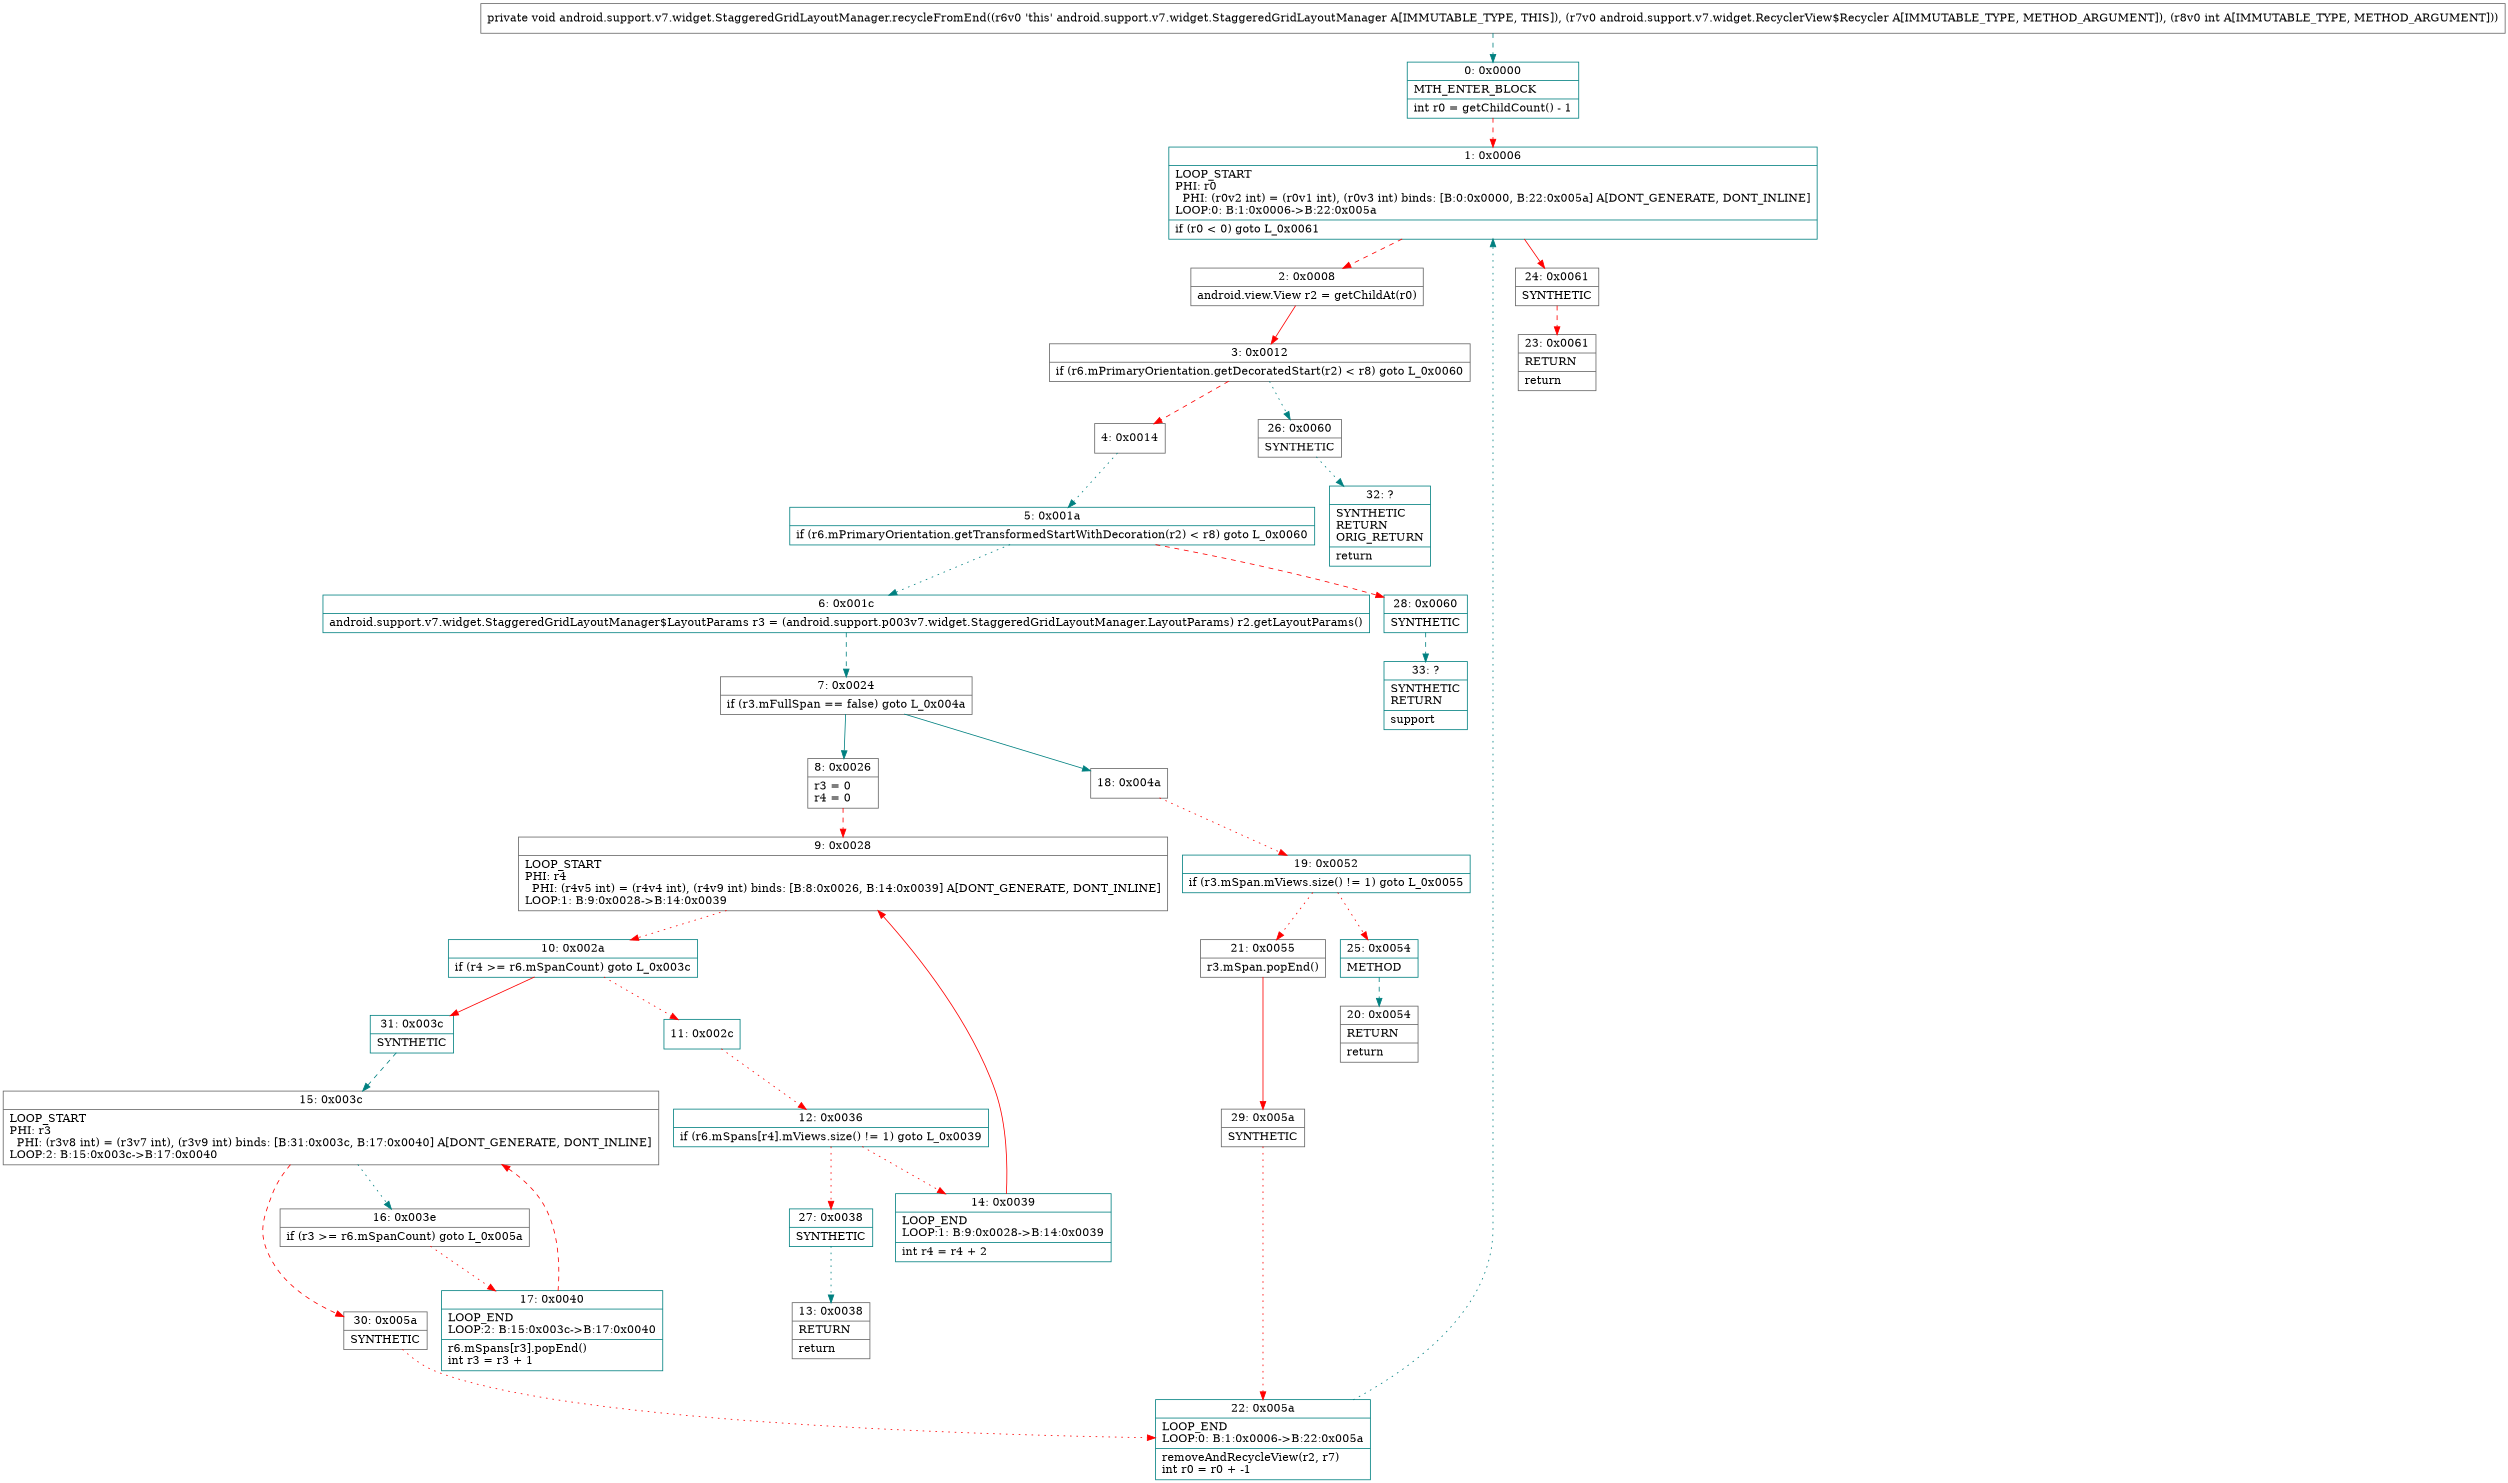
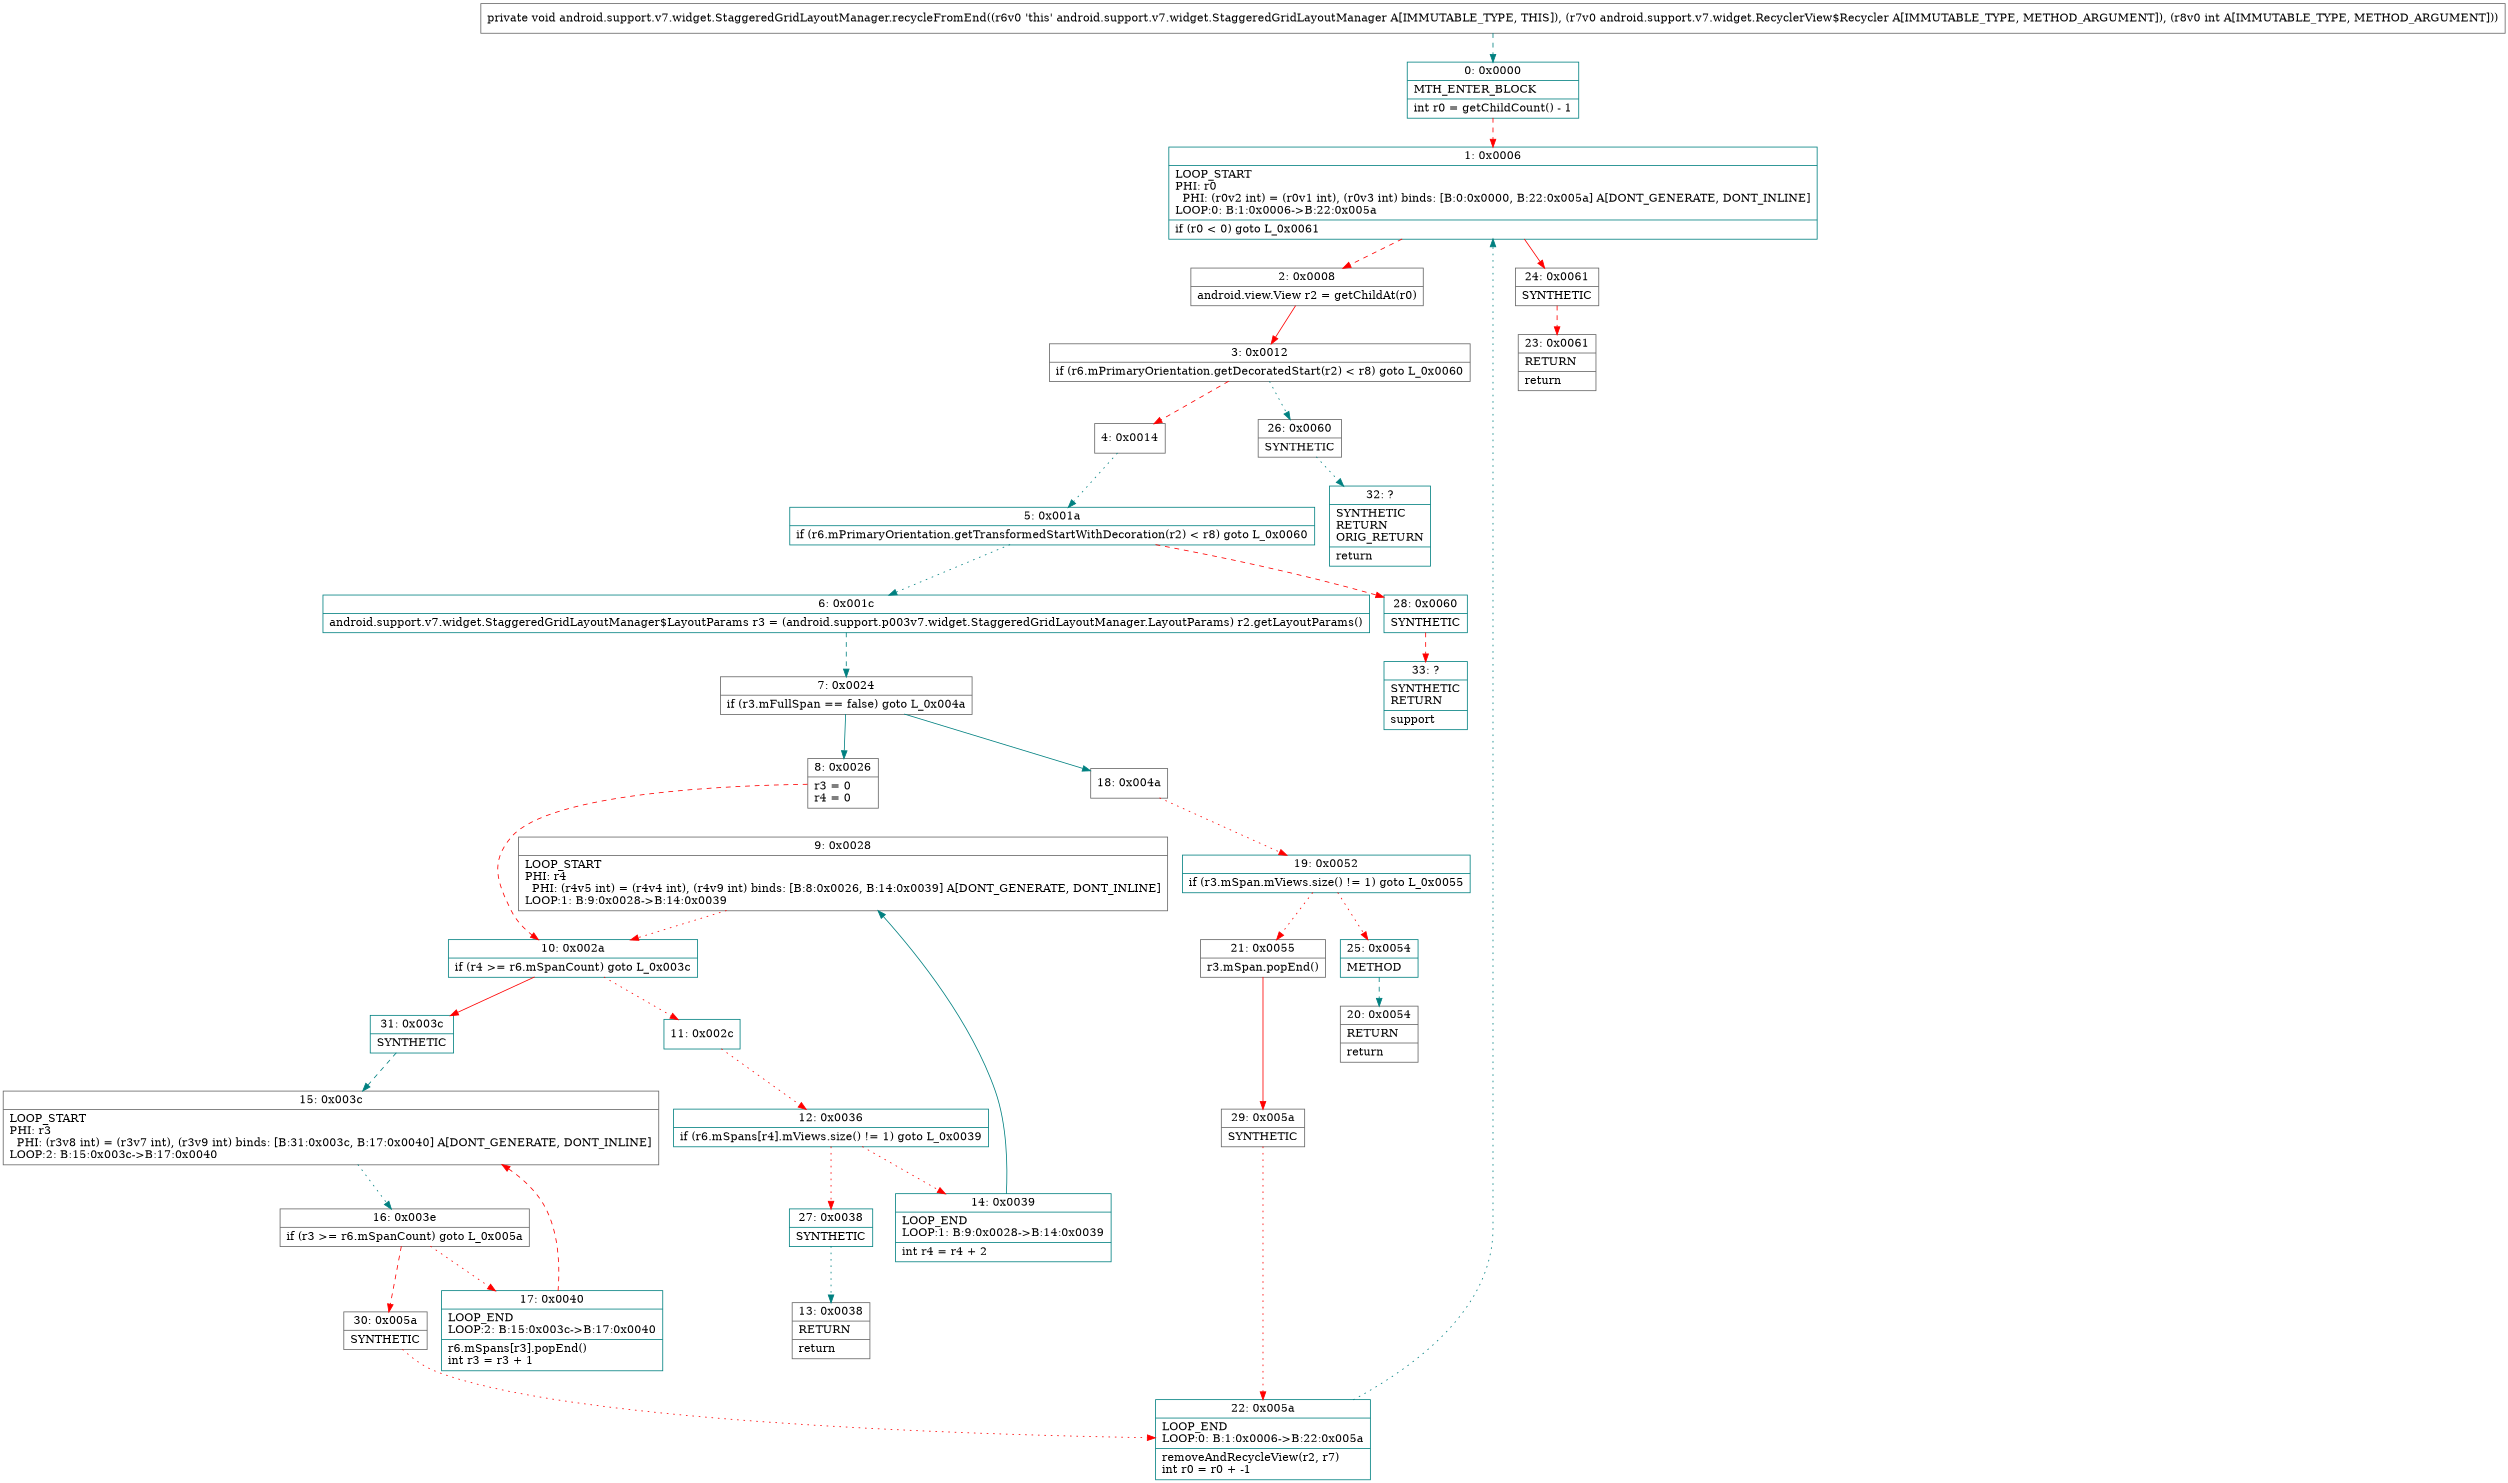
(1426, 643) -> (1426, 643)
(843, 819) -> (600, 801)
(974, 1043) -> (974, 1043)
(268, 1252) -> (396, 1275)
